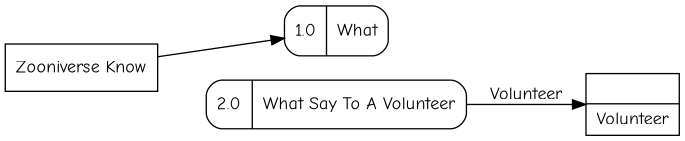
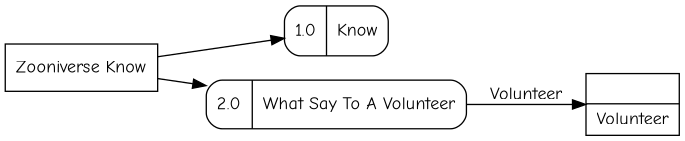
(357, 30) -> (357, 30)
none -> (175, 81)
